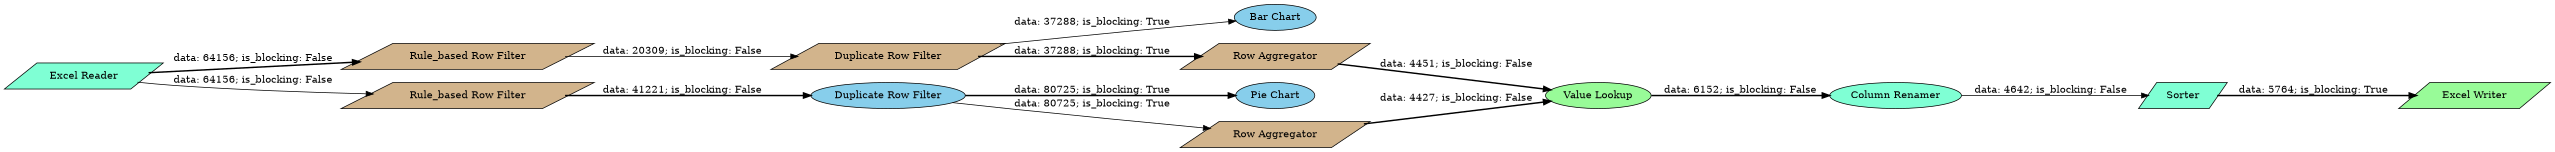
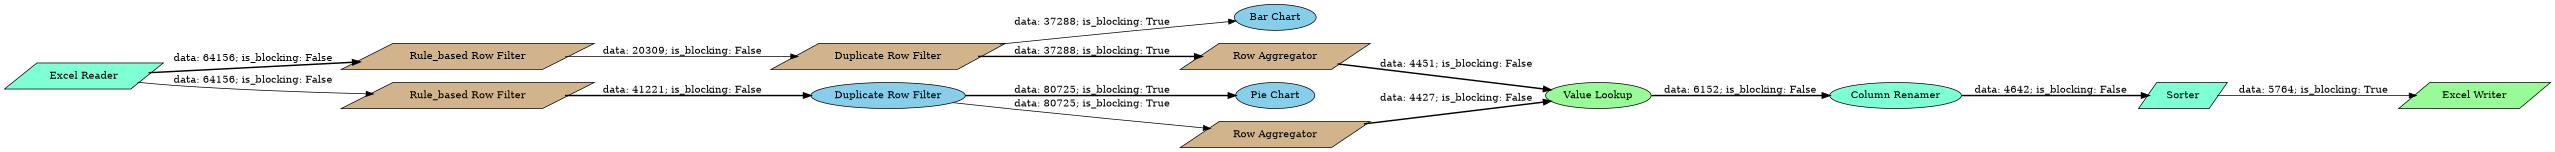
(2052, 96) -> (2052, 96)
(2313, 96) -> (2313, 96)
